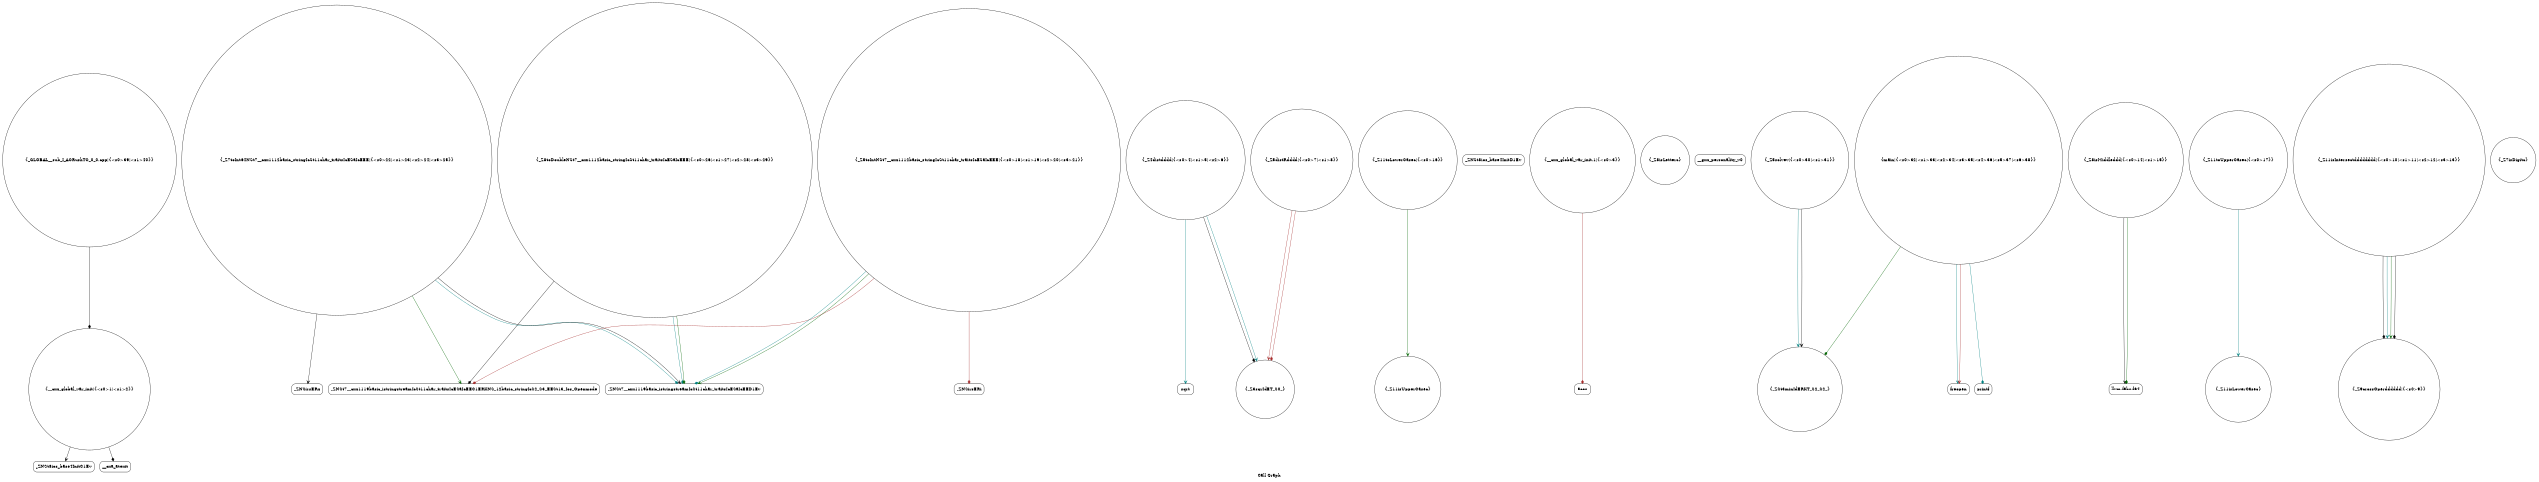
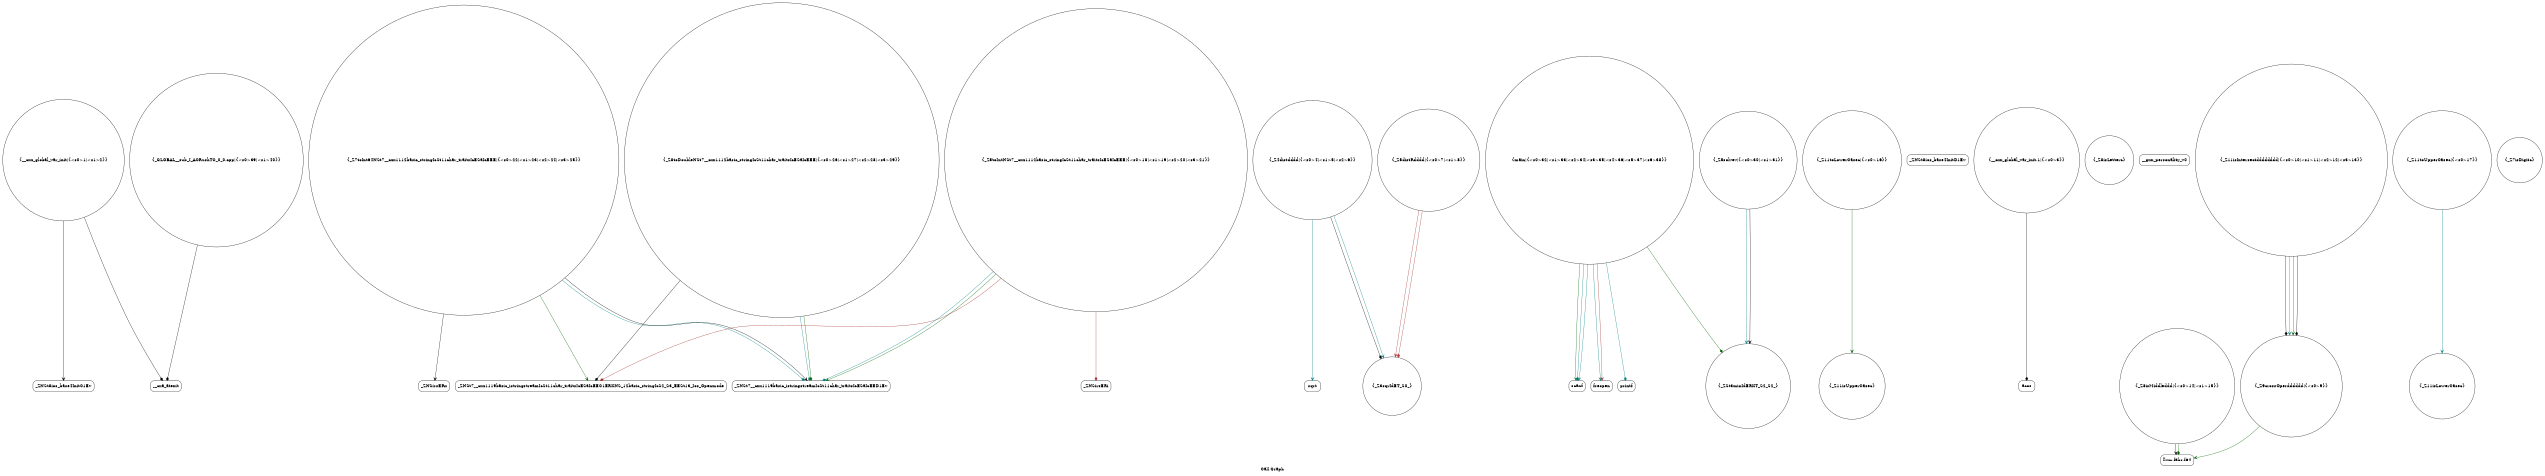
(90, 286) -> (183, 311)
(1582, 297) -> (2027, 295)
none -> (1577, 386)
none -> (2231, 447)
